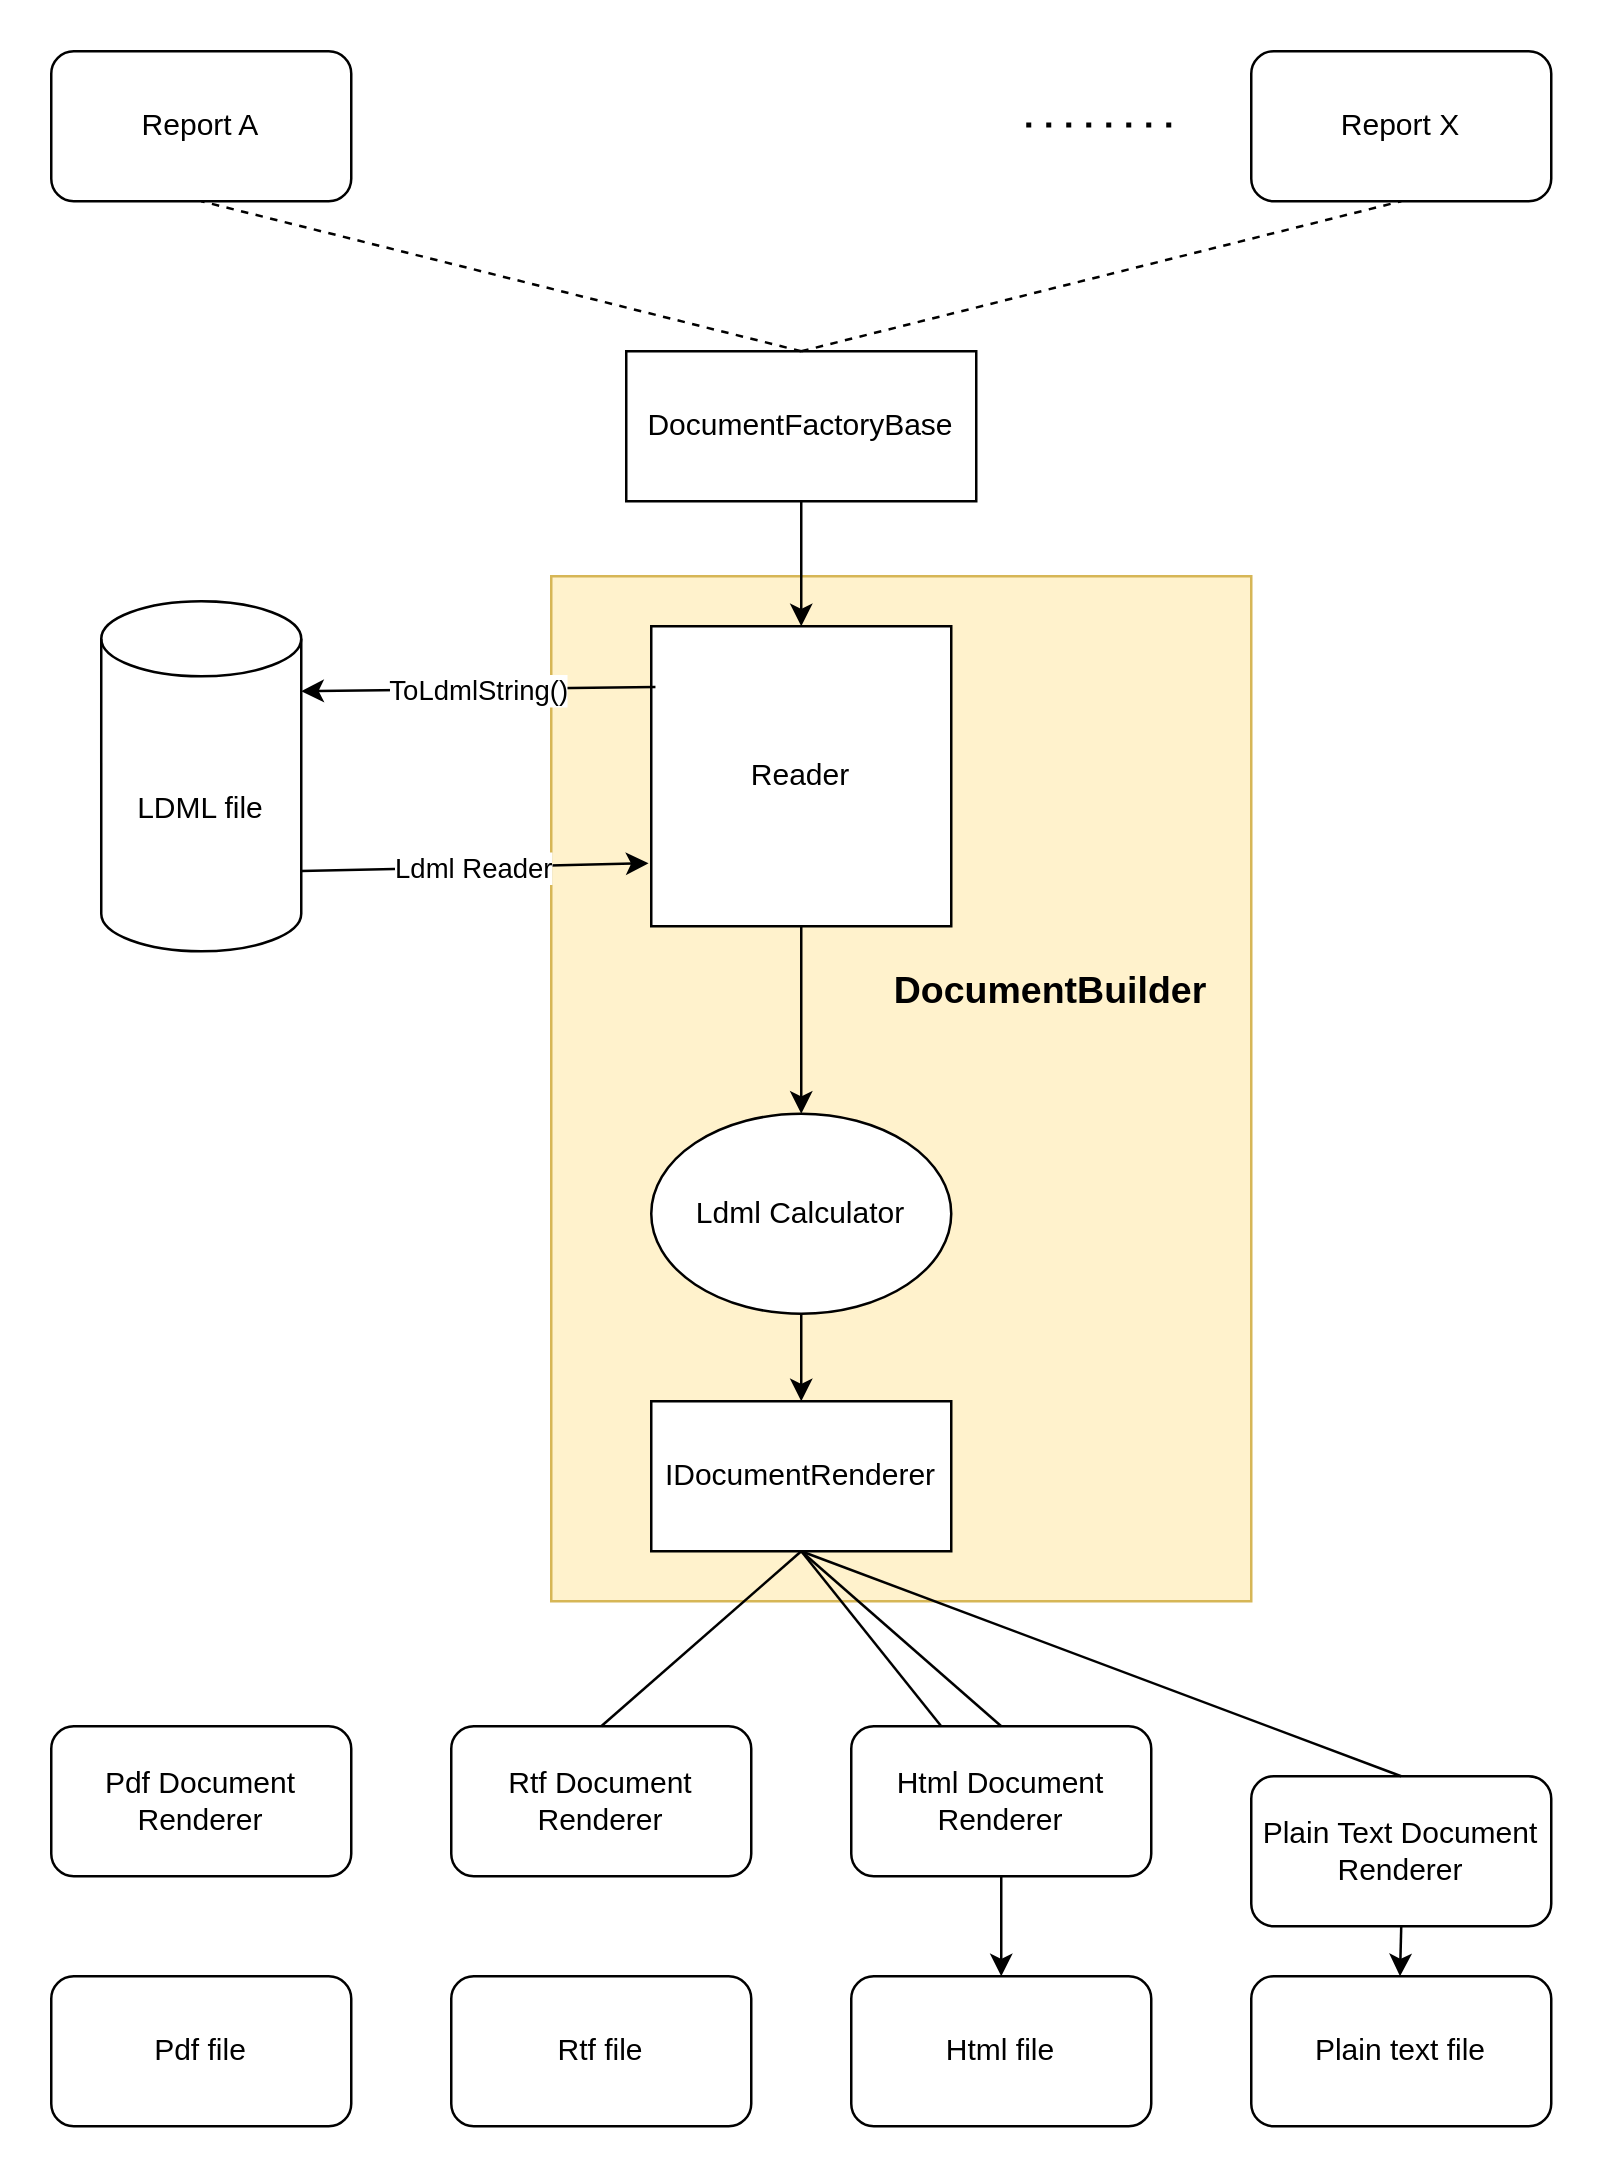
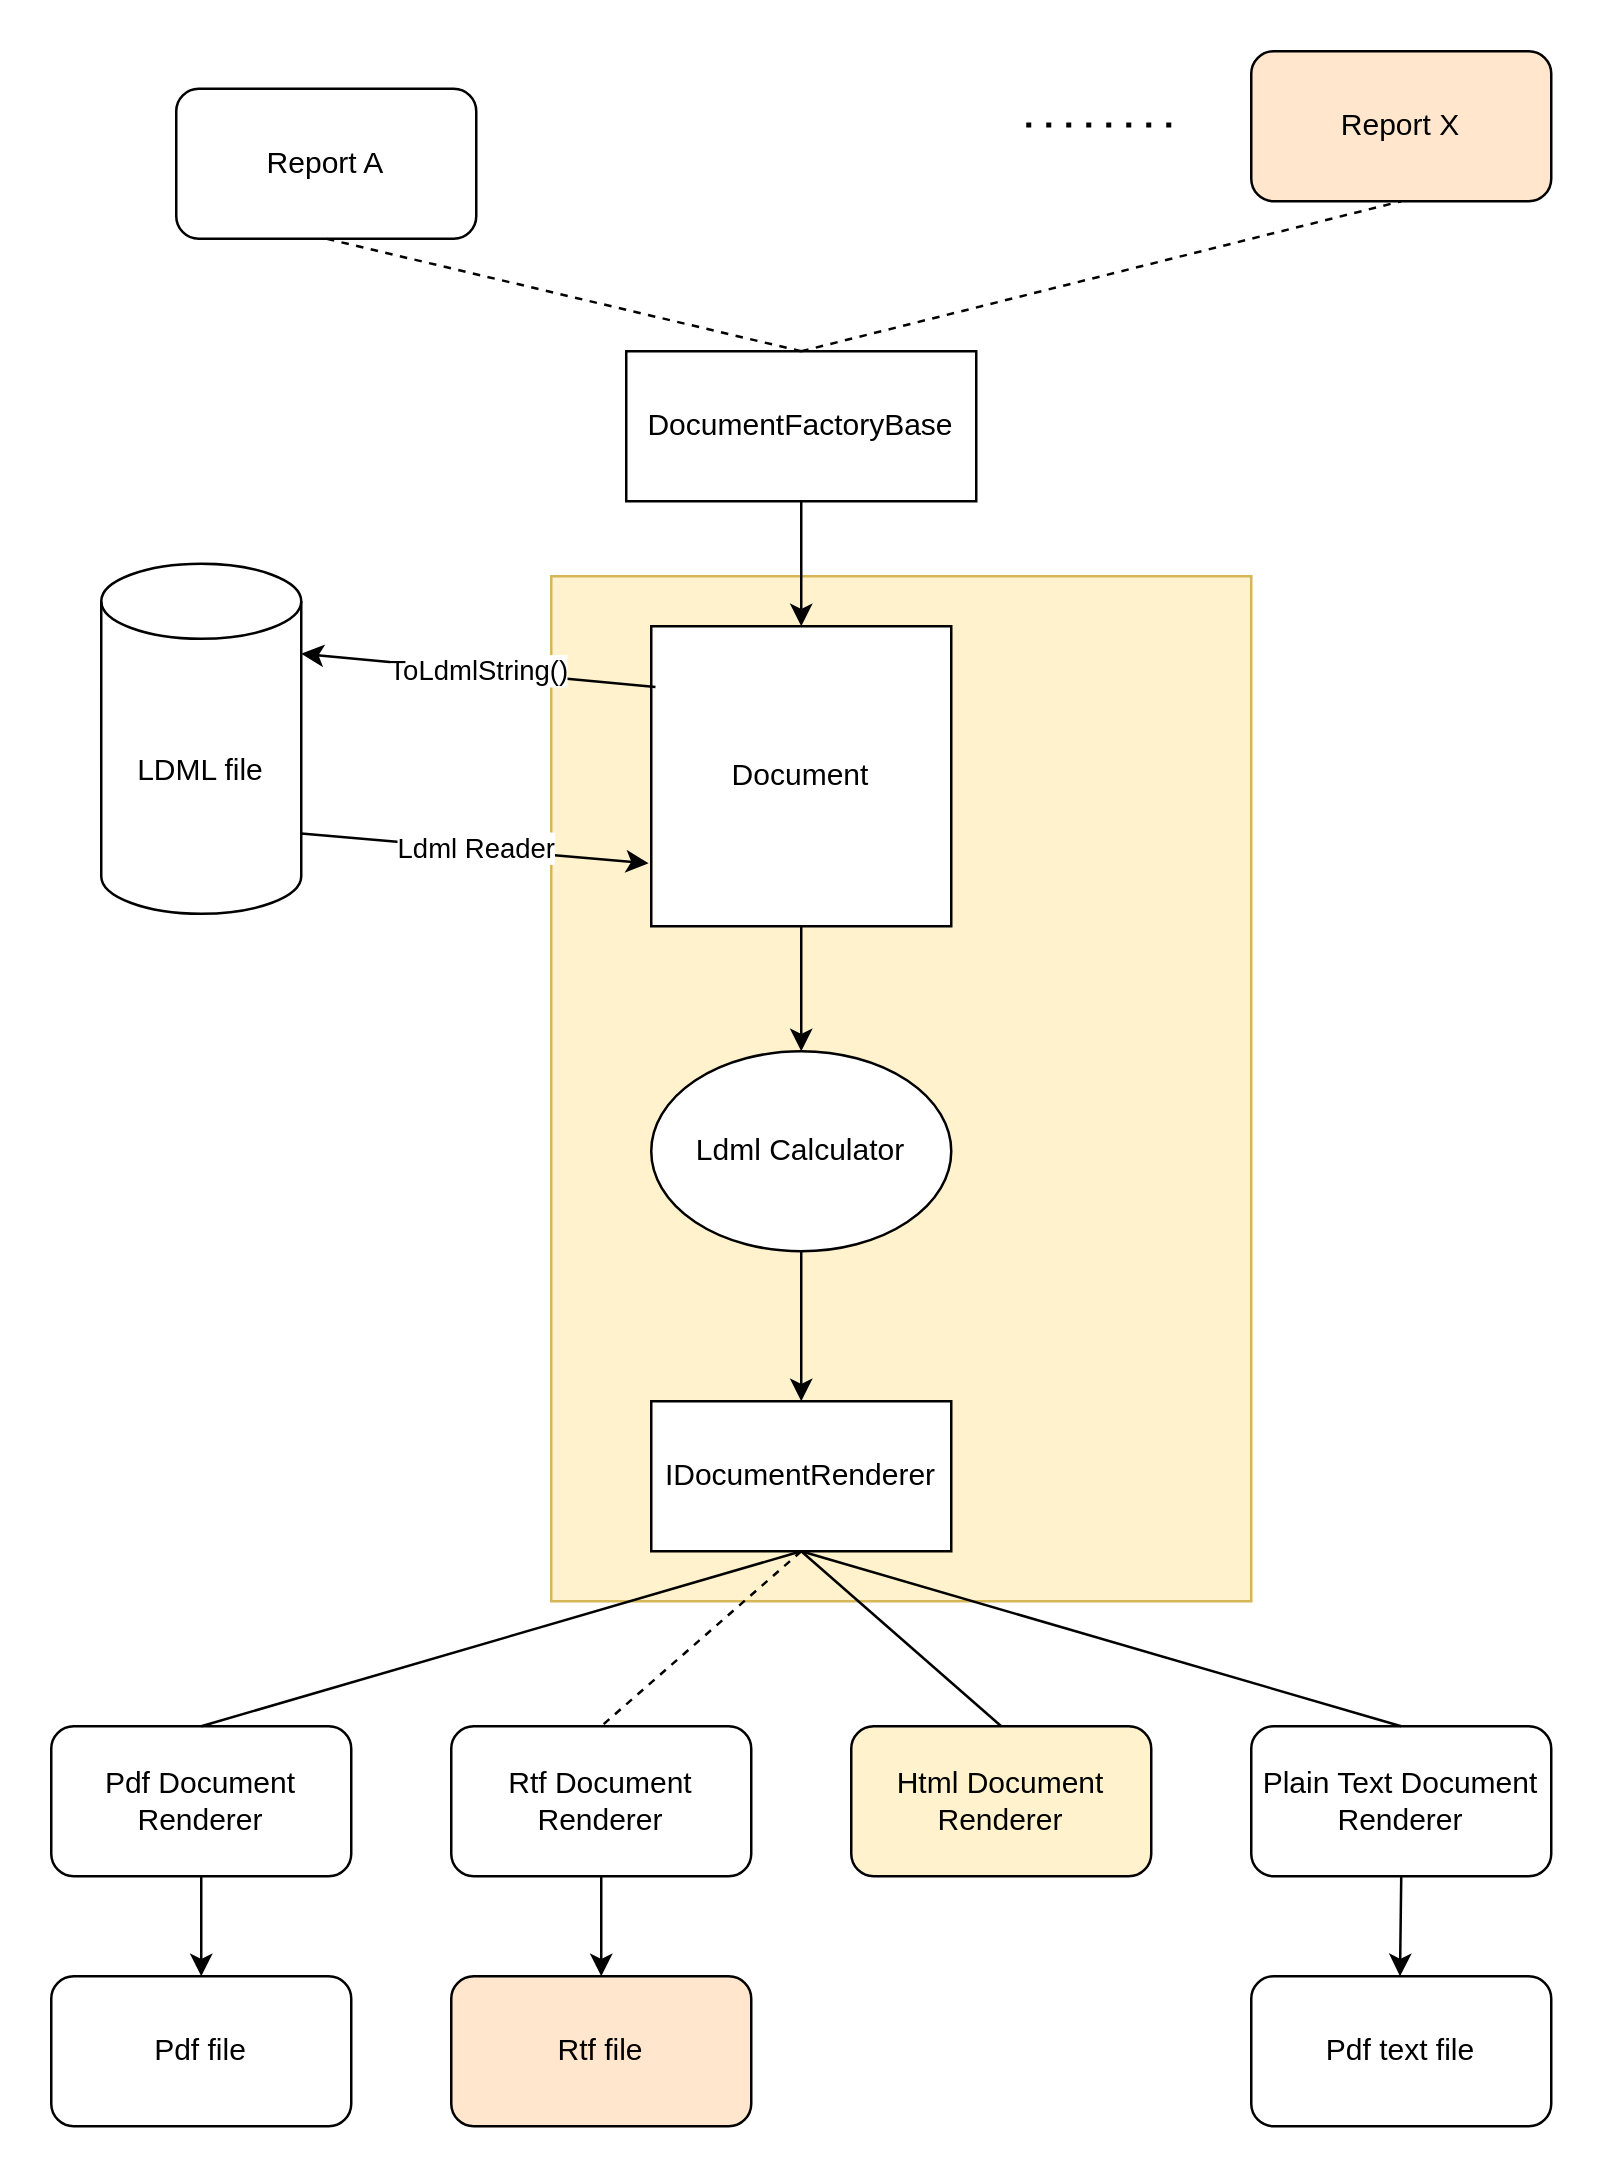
(201, 126) -> (326, 164)
(1401, 126) -> (1401, 126)
(201, 776) -> (201, 739)
(801, 776) -> (801, 776)
(1051, 989) -> none
(801, 1214) -> (801, 1151)
(699, 1641) -> (699, 1641)
(878, 1647) -> (496, 1640)
(1001, 1801) -> (1001, 1801)
(1401, 1851) -> (1401, 1801)
none -> (201, 1918)
none -> (601, 1918)
(1001, 1918) -> none
(601, 2051) -> (601, 2051)
(1001, 2051) -> none
(1401, 2051) -> (1401, 2051)
